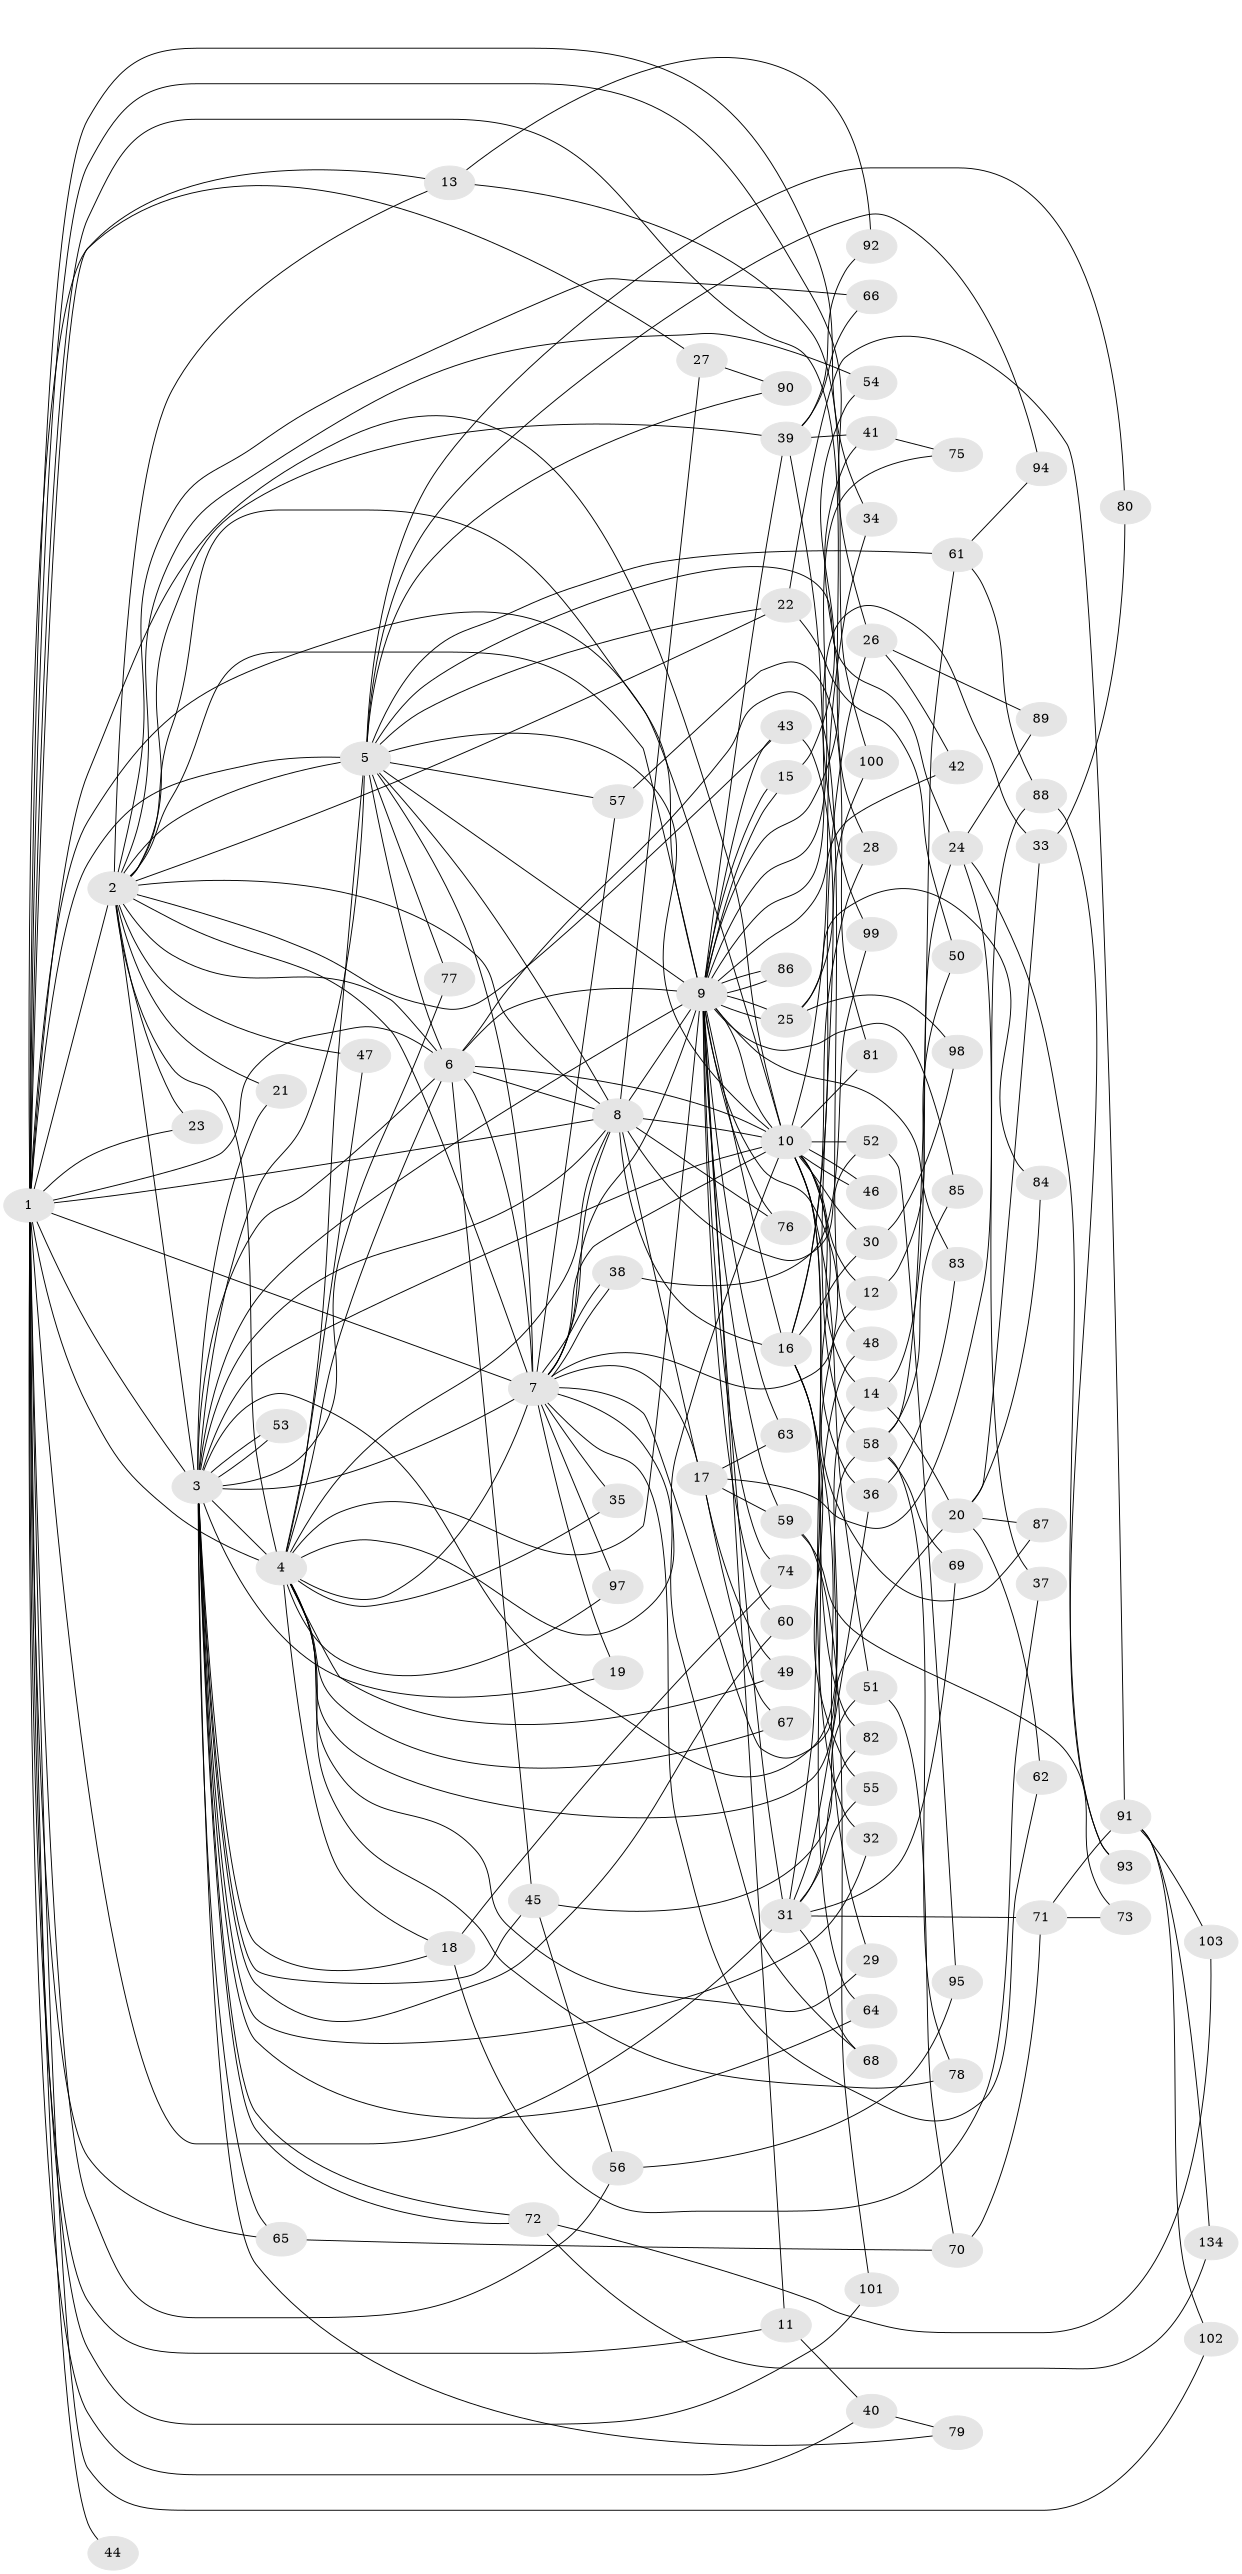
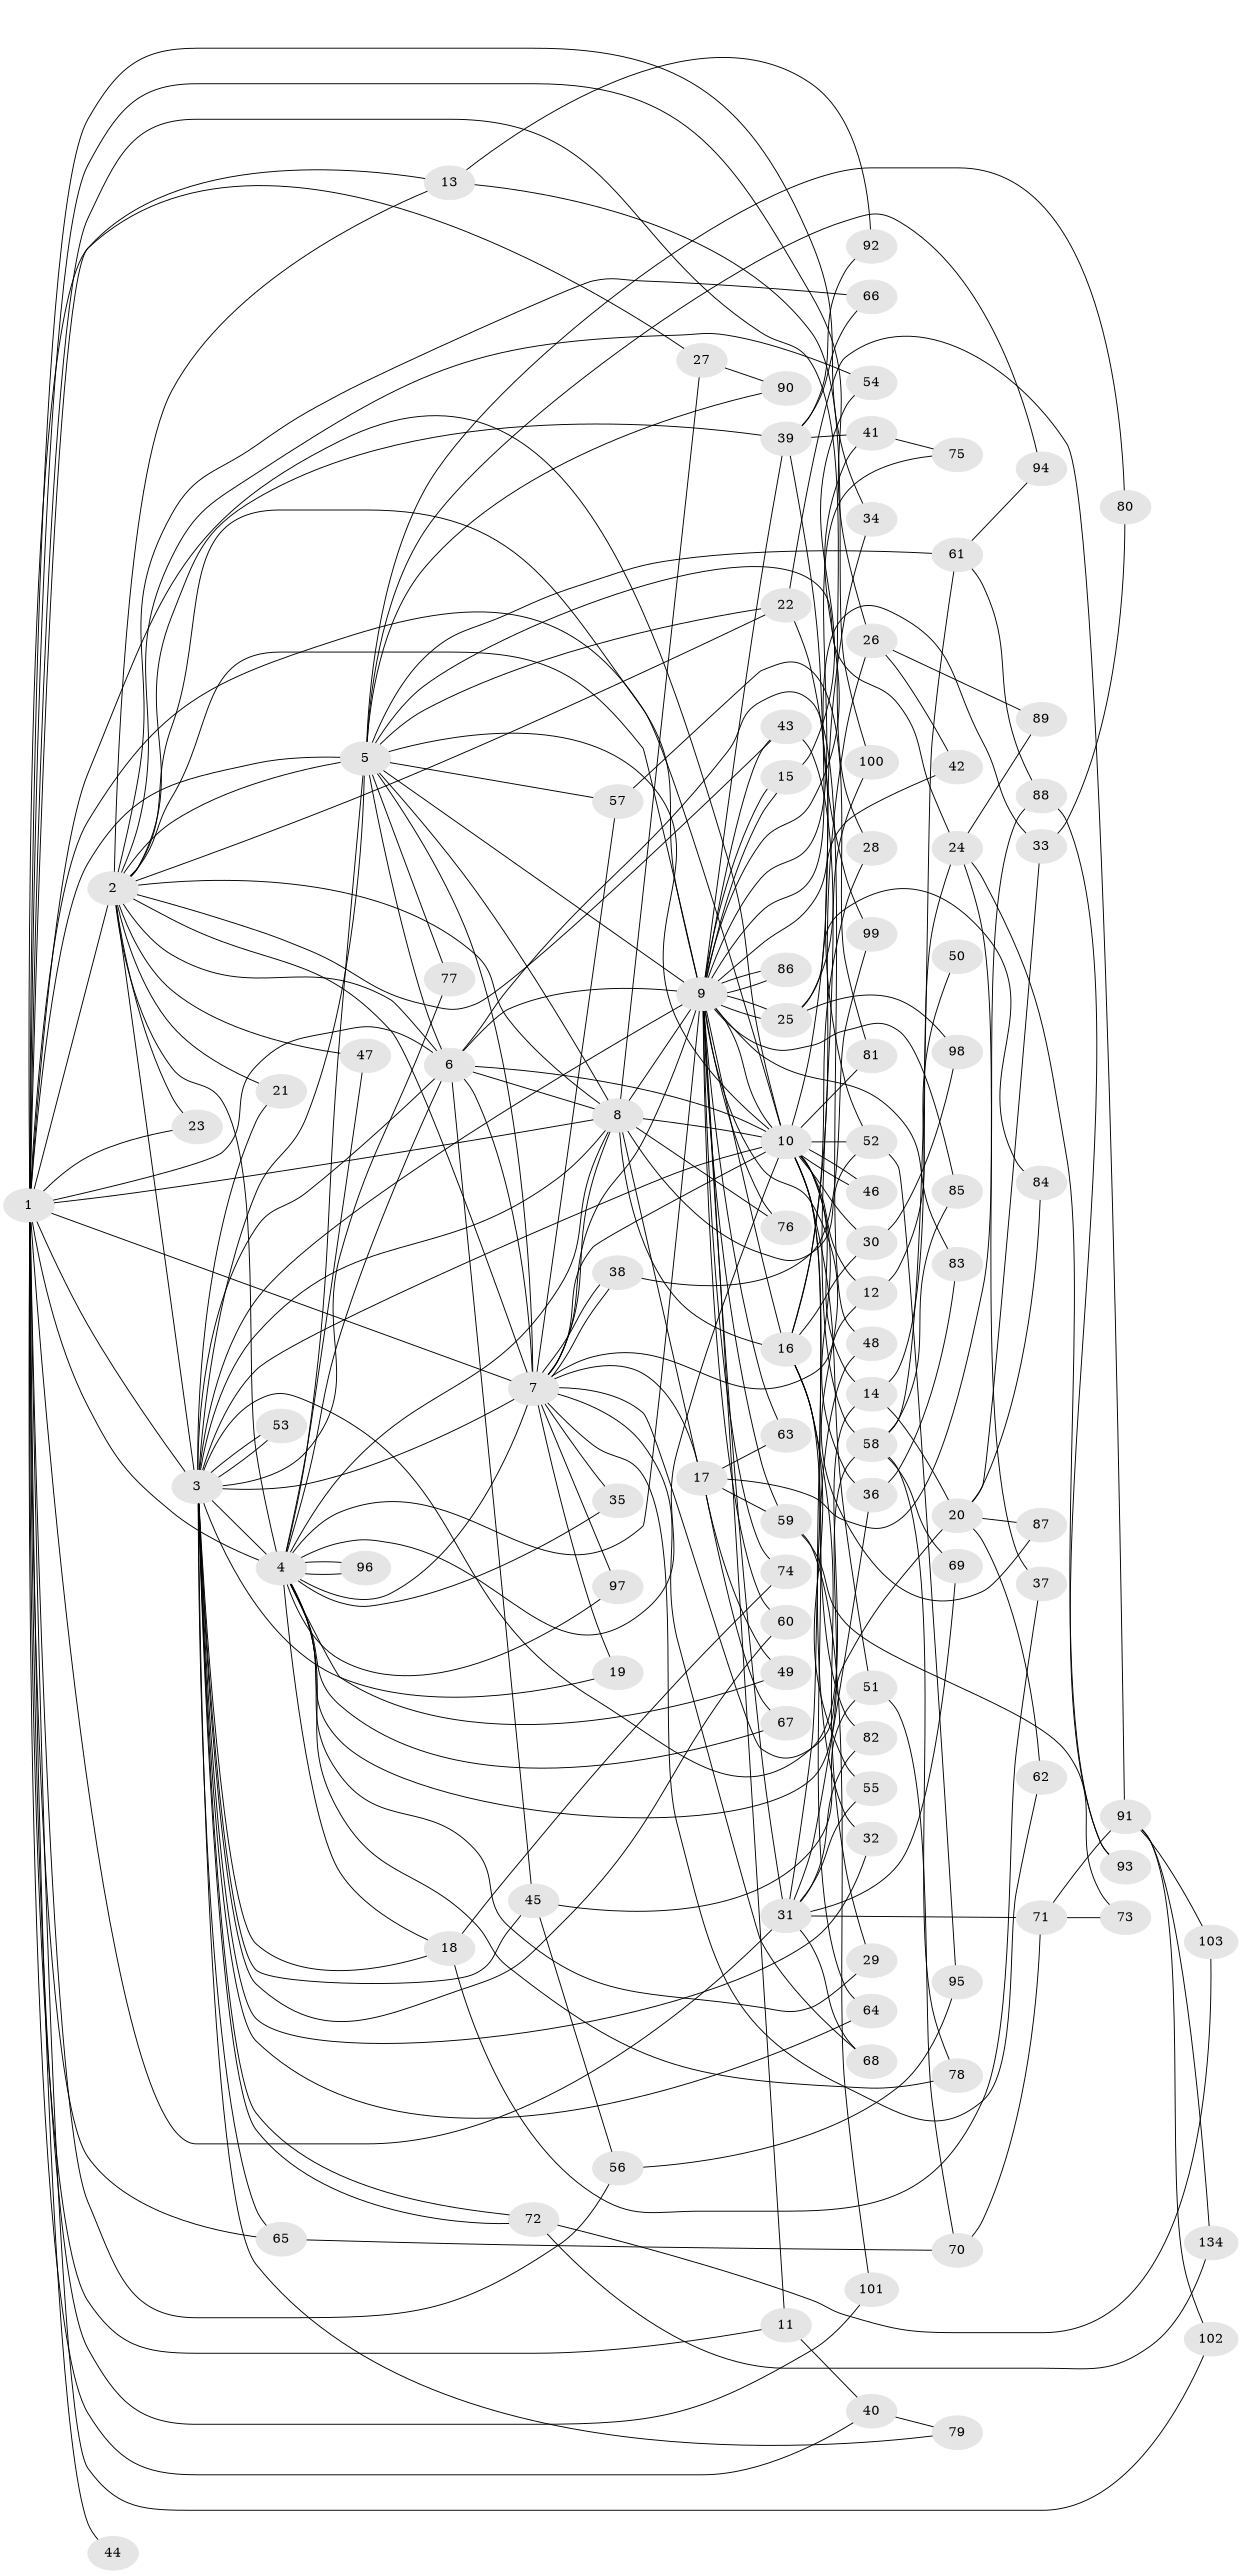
(911, 761) -> (827, 874)
none -> (365, 1568)
